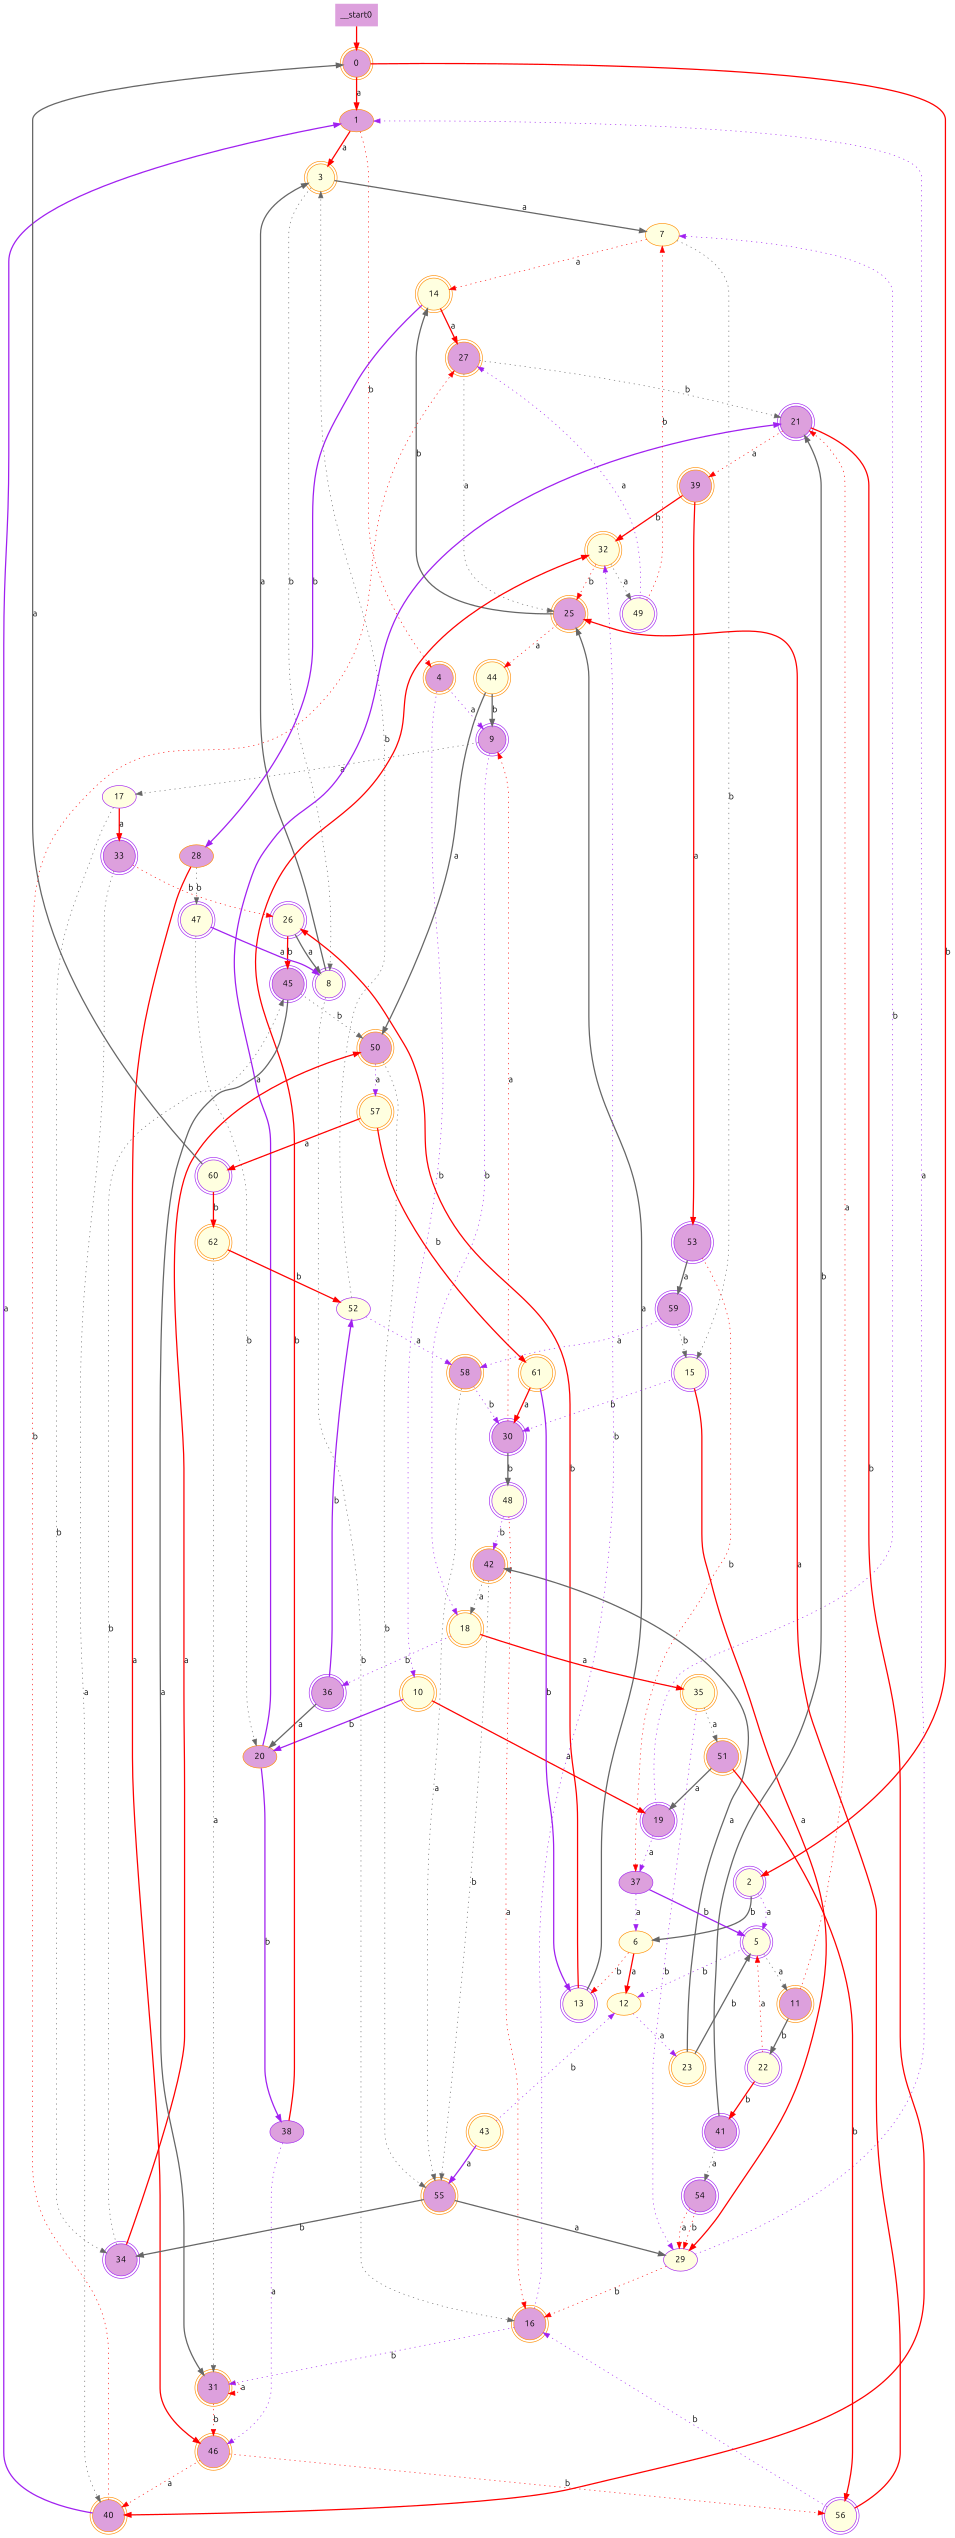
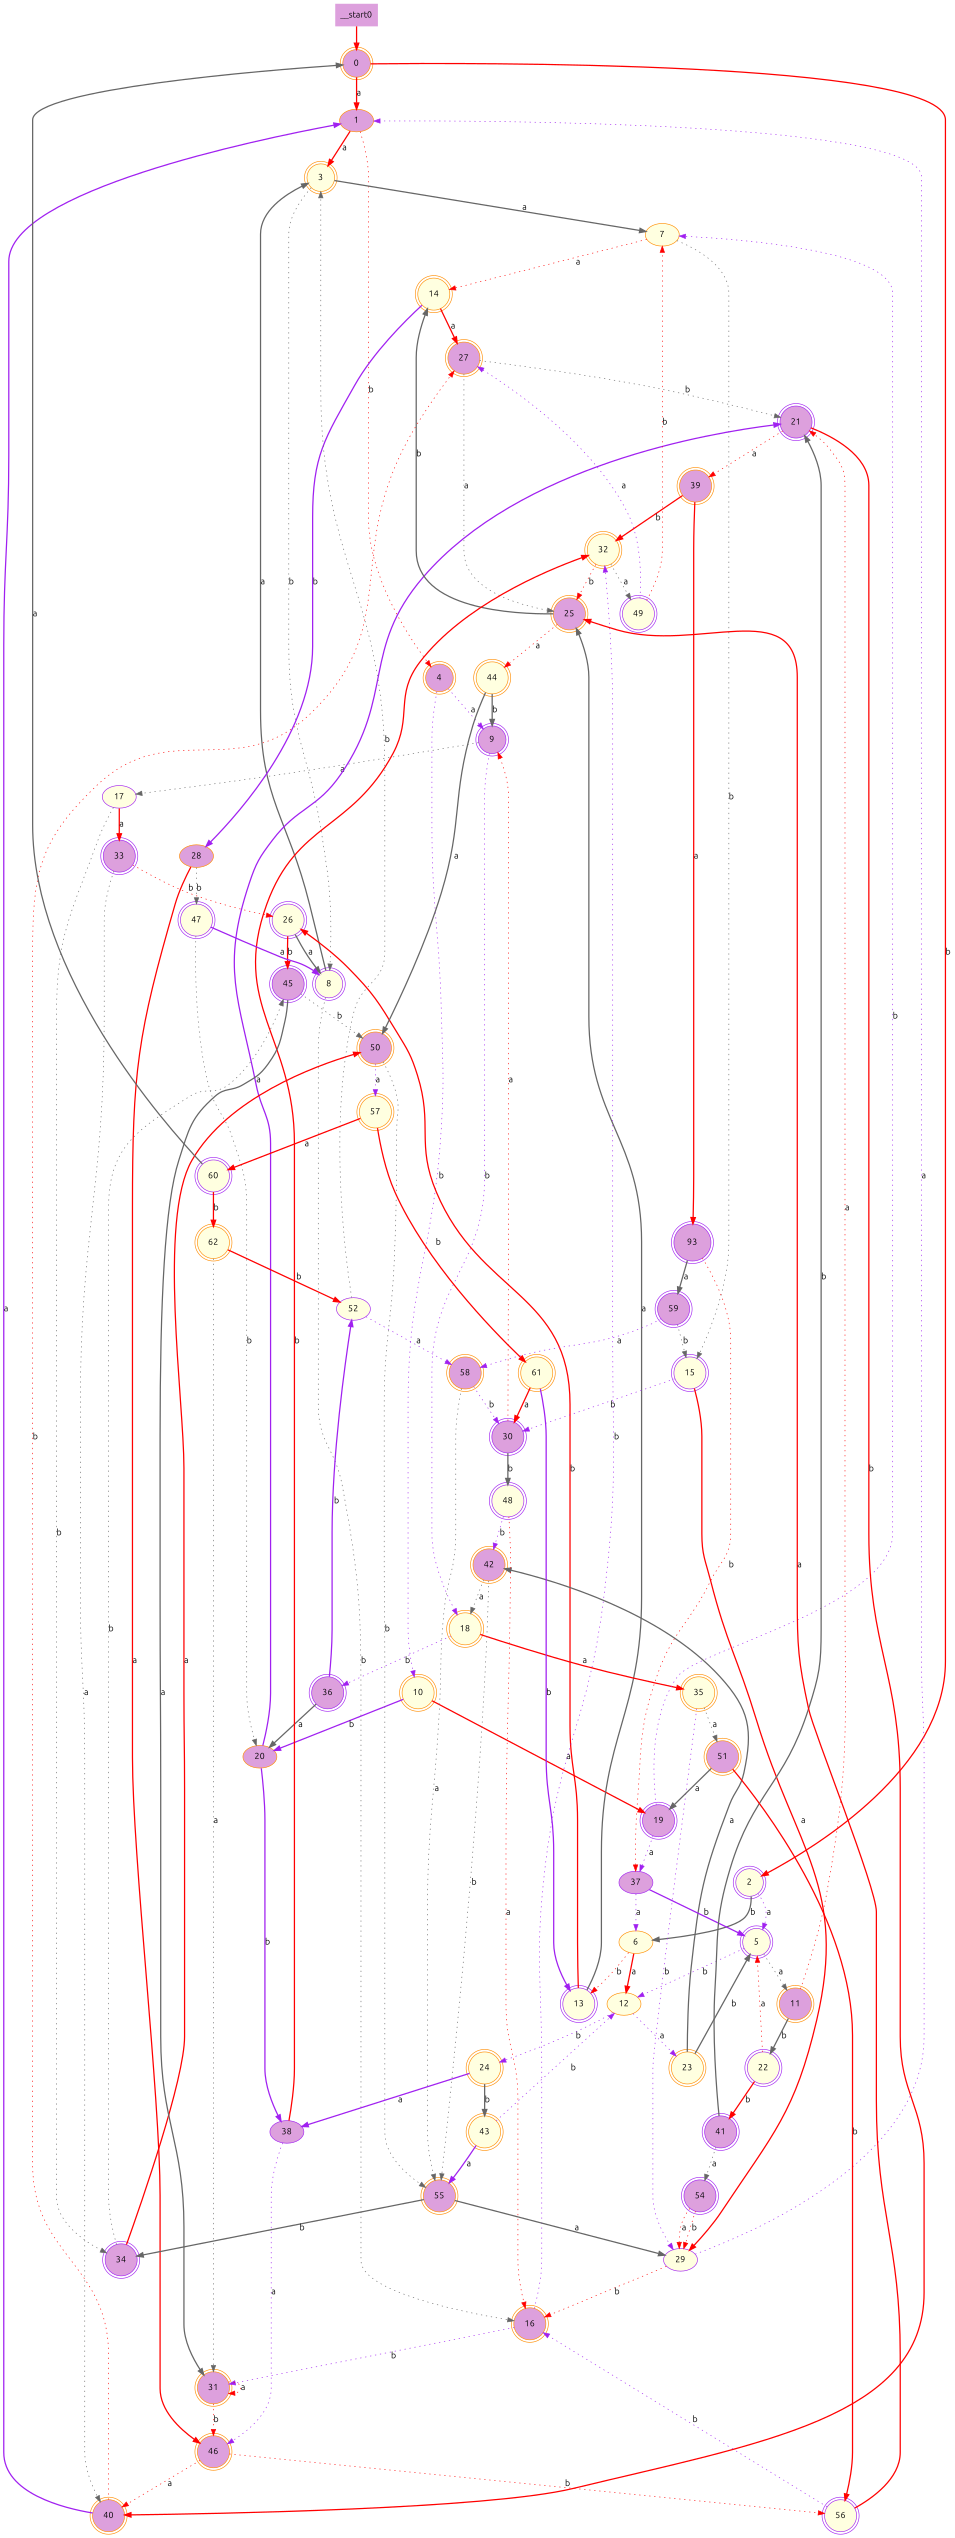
(692, 1242) -> (692, 1242)
none -> (485, 2068)
